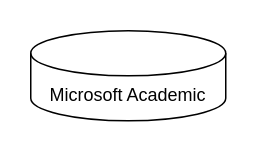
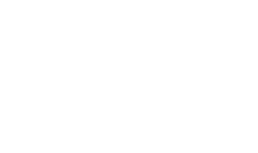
(128, 76) -> none
